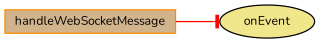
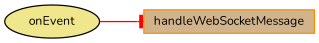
(194, 22) -> (118, 22)
